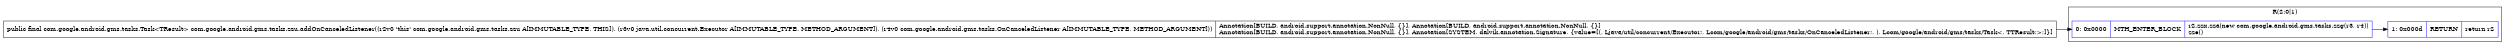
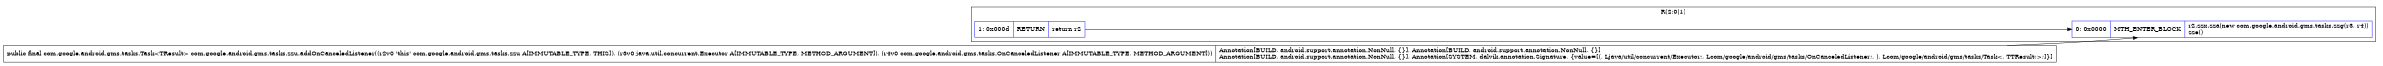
(2378, 29) -> (1576, 29)
